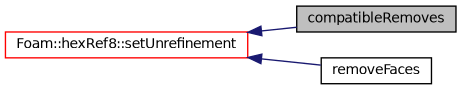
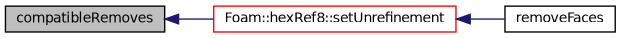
(279, 29) -> (196, 19)
